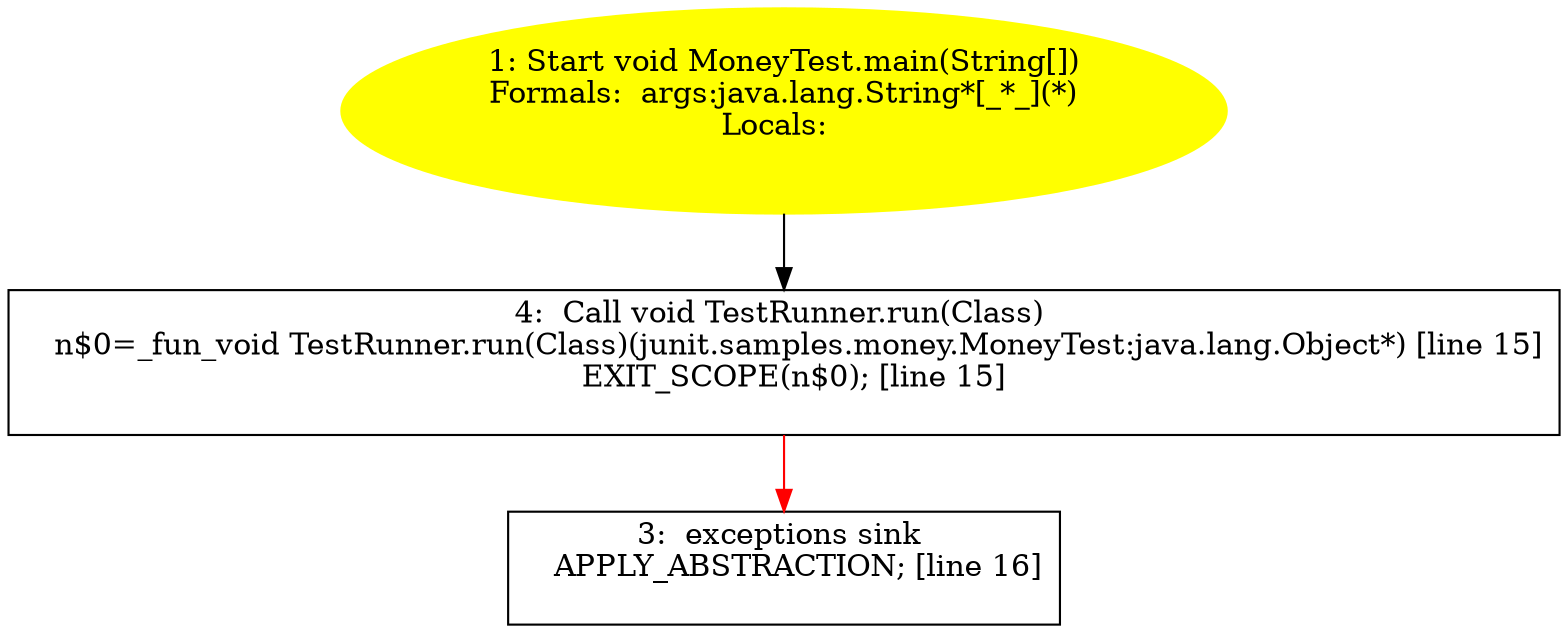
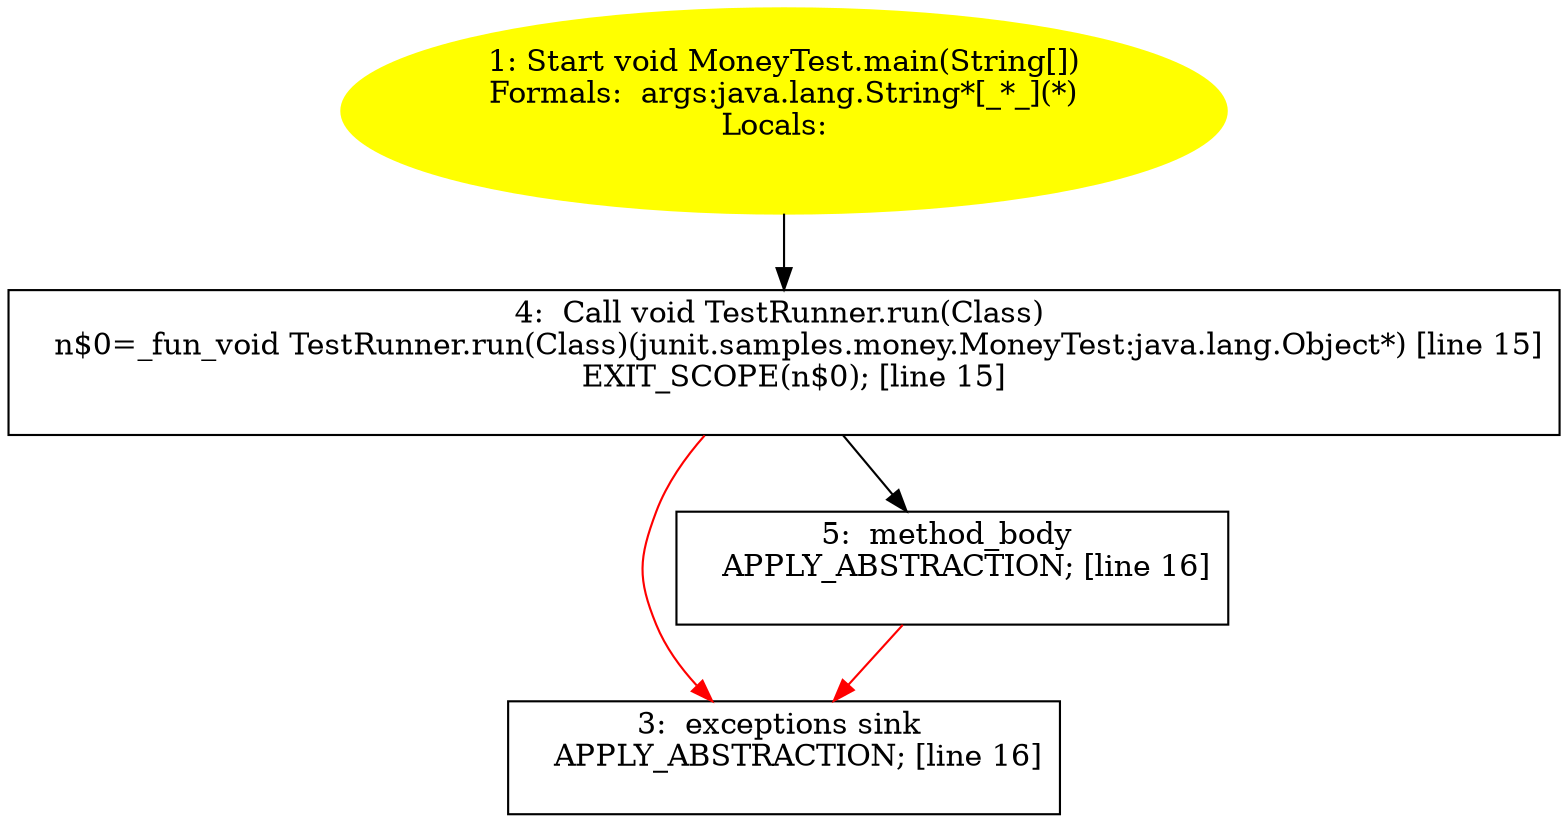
none -> (952, 568)
